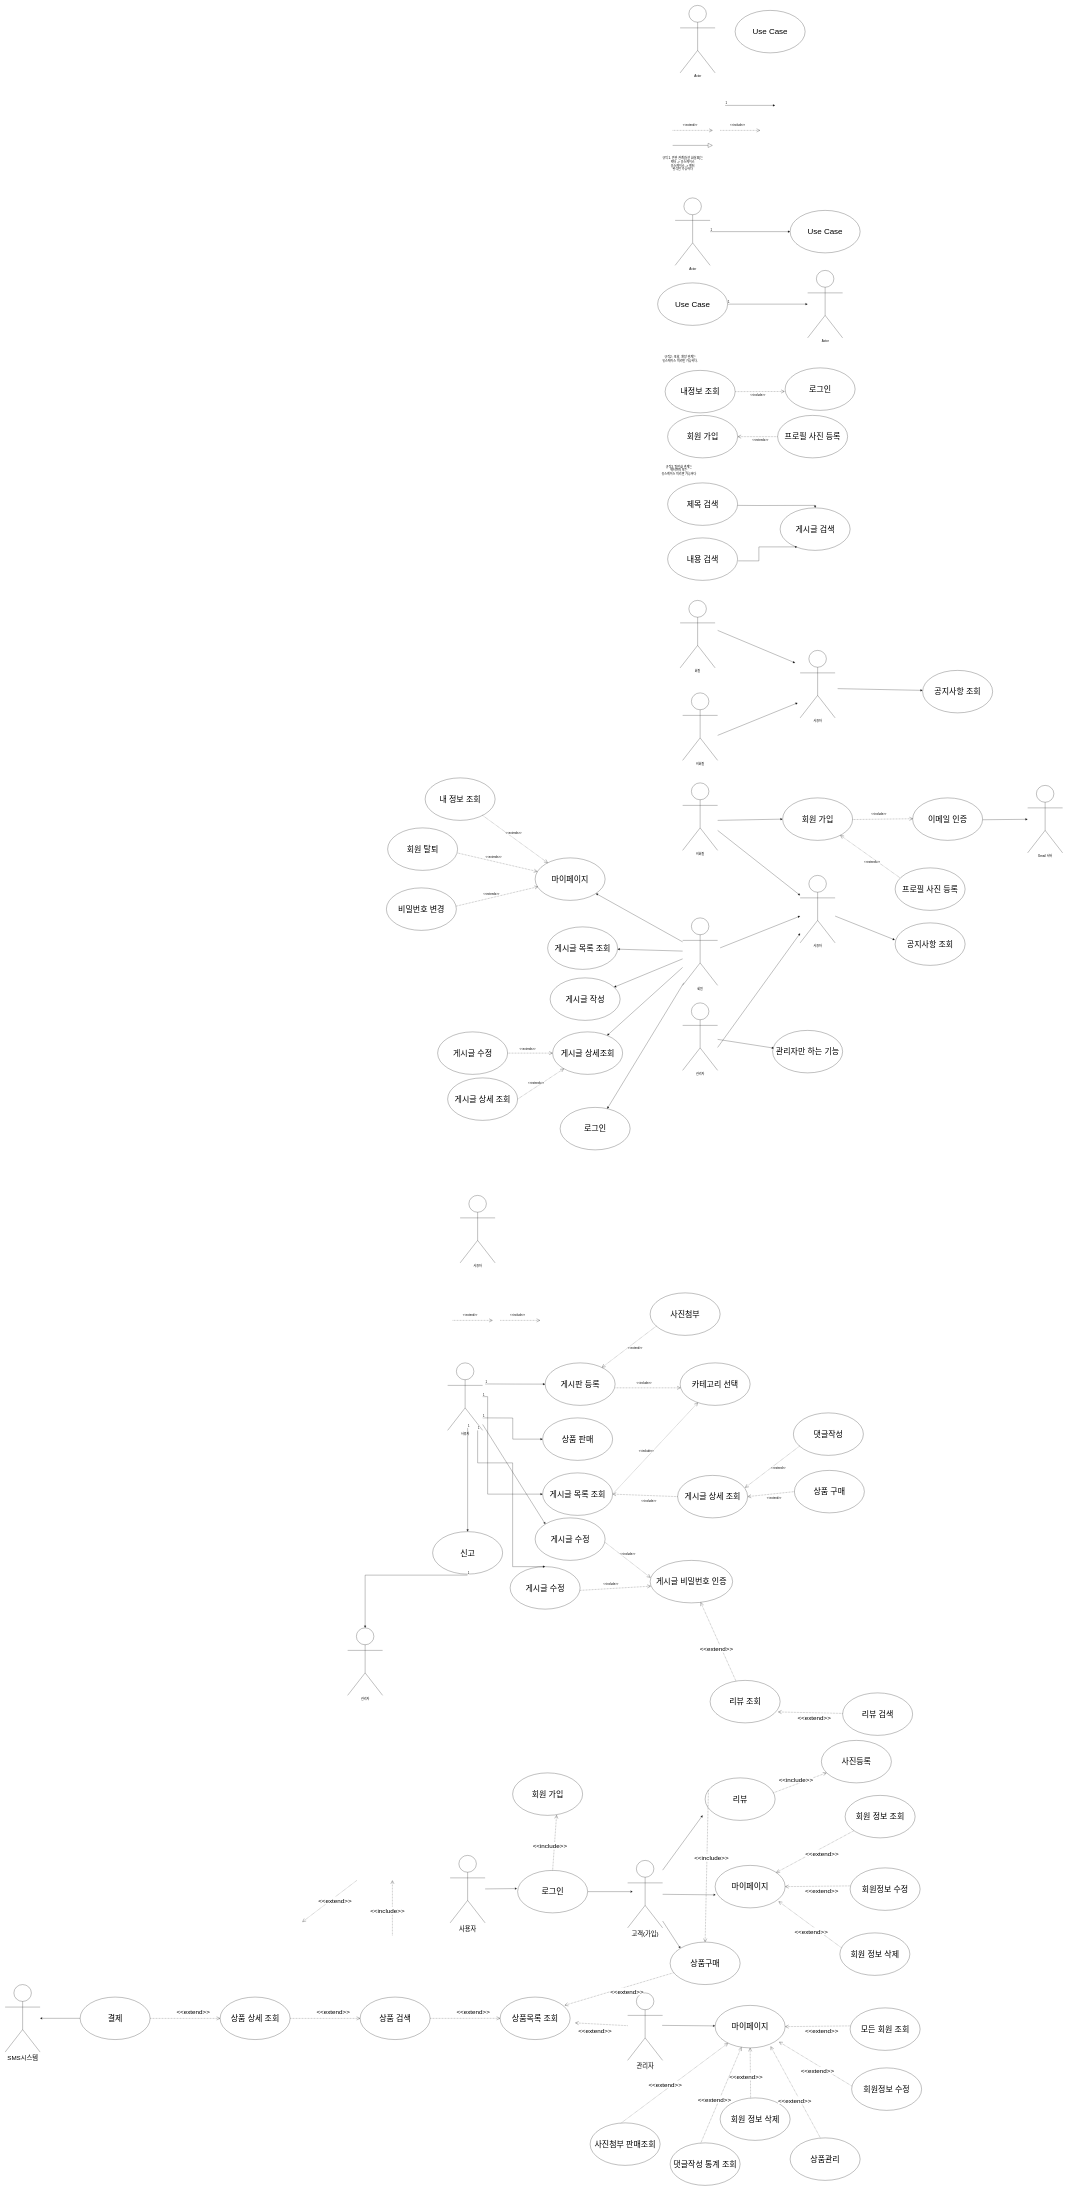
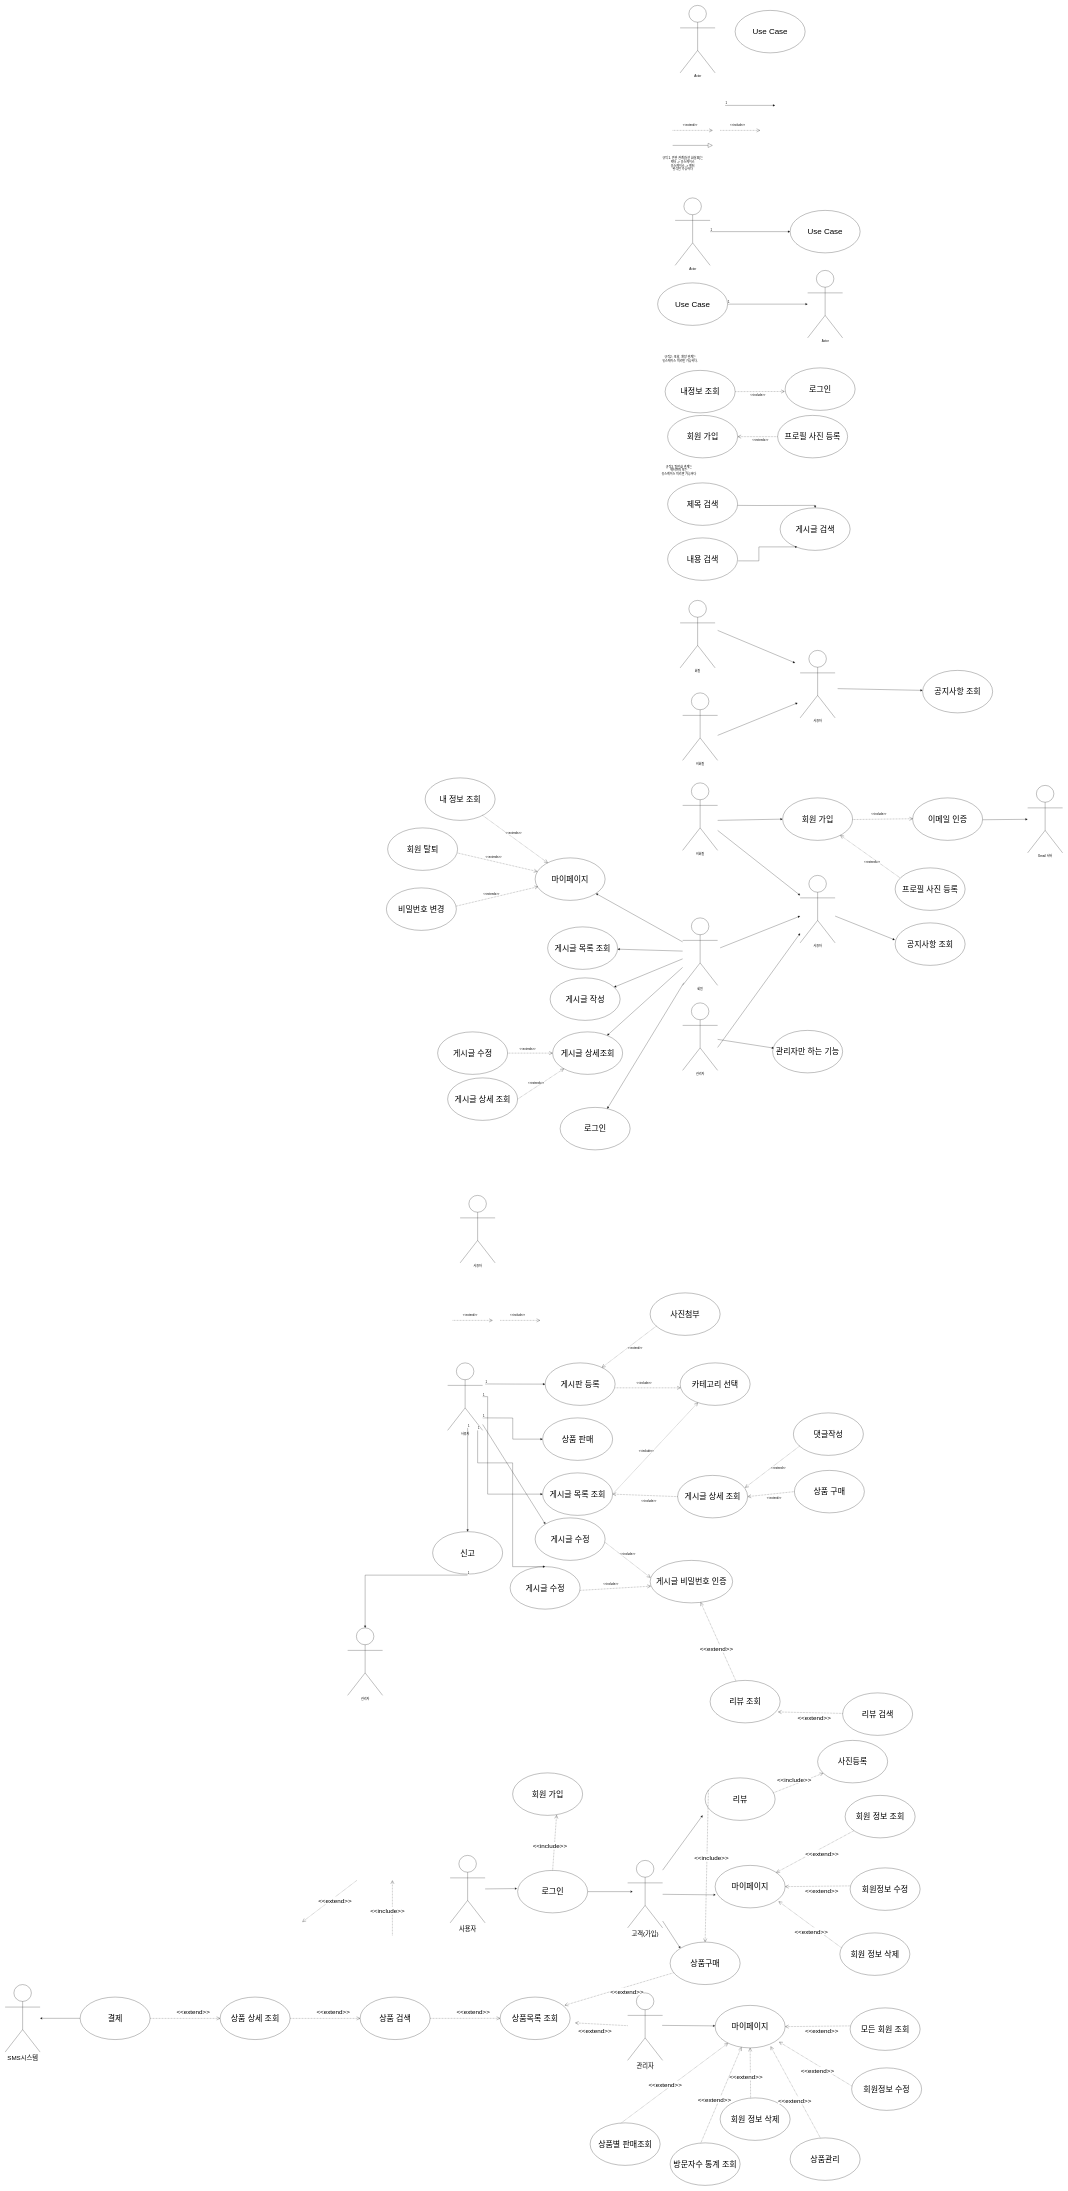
(856, 1761) -> (853, 1761)
(625, 2144) -> (625, 2144)
(705, 2164) -> (705, 2164)
